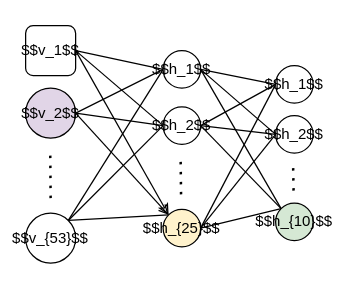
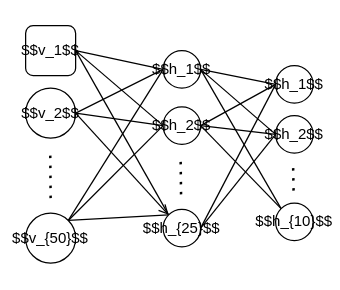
(51, 113) -> (51, 113)
(164, 207) -> (165, 208)
(242, 218) -> none
(294, 222) -> (294, 222)
(182, 228) -> (182, 228)
(51, 238) -> (51, 238)
